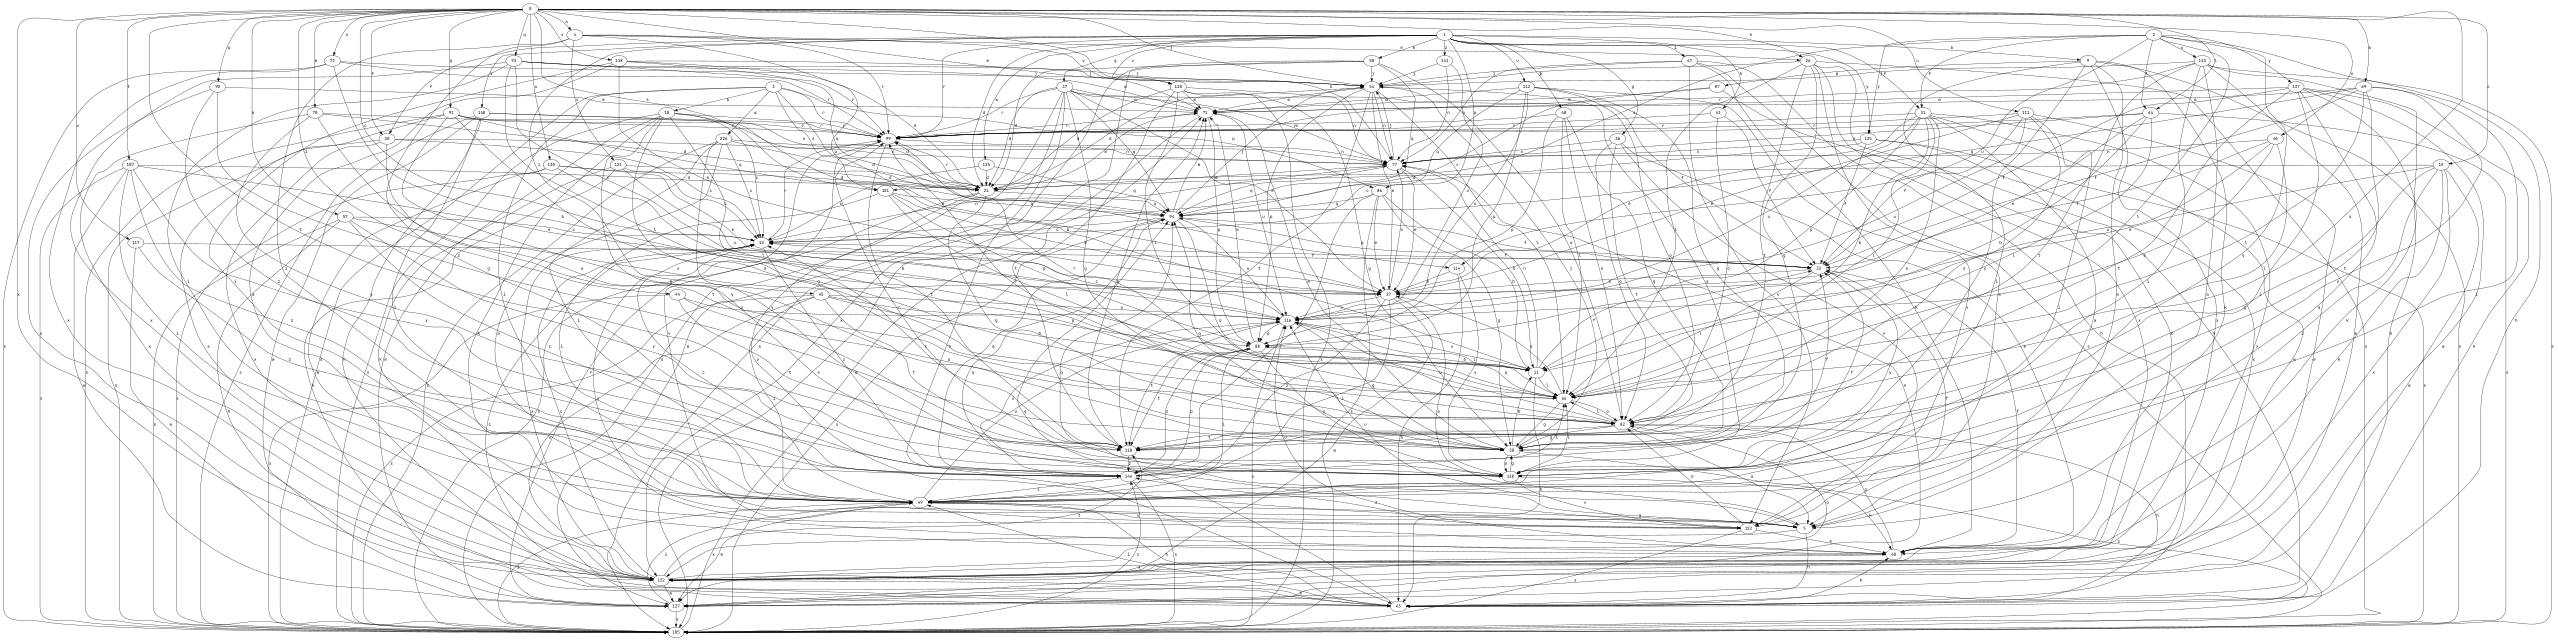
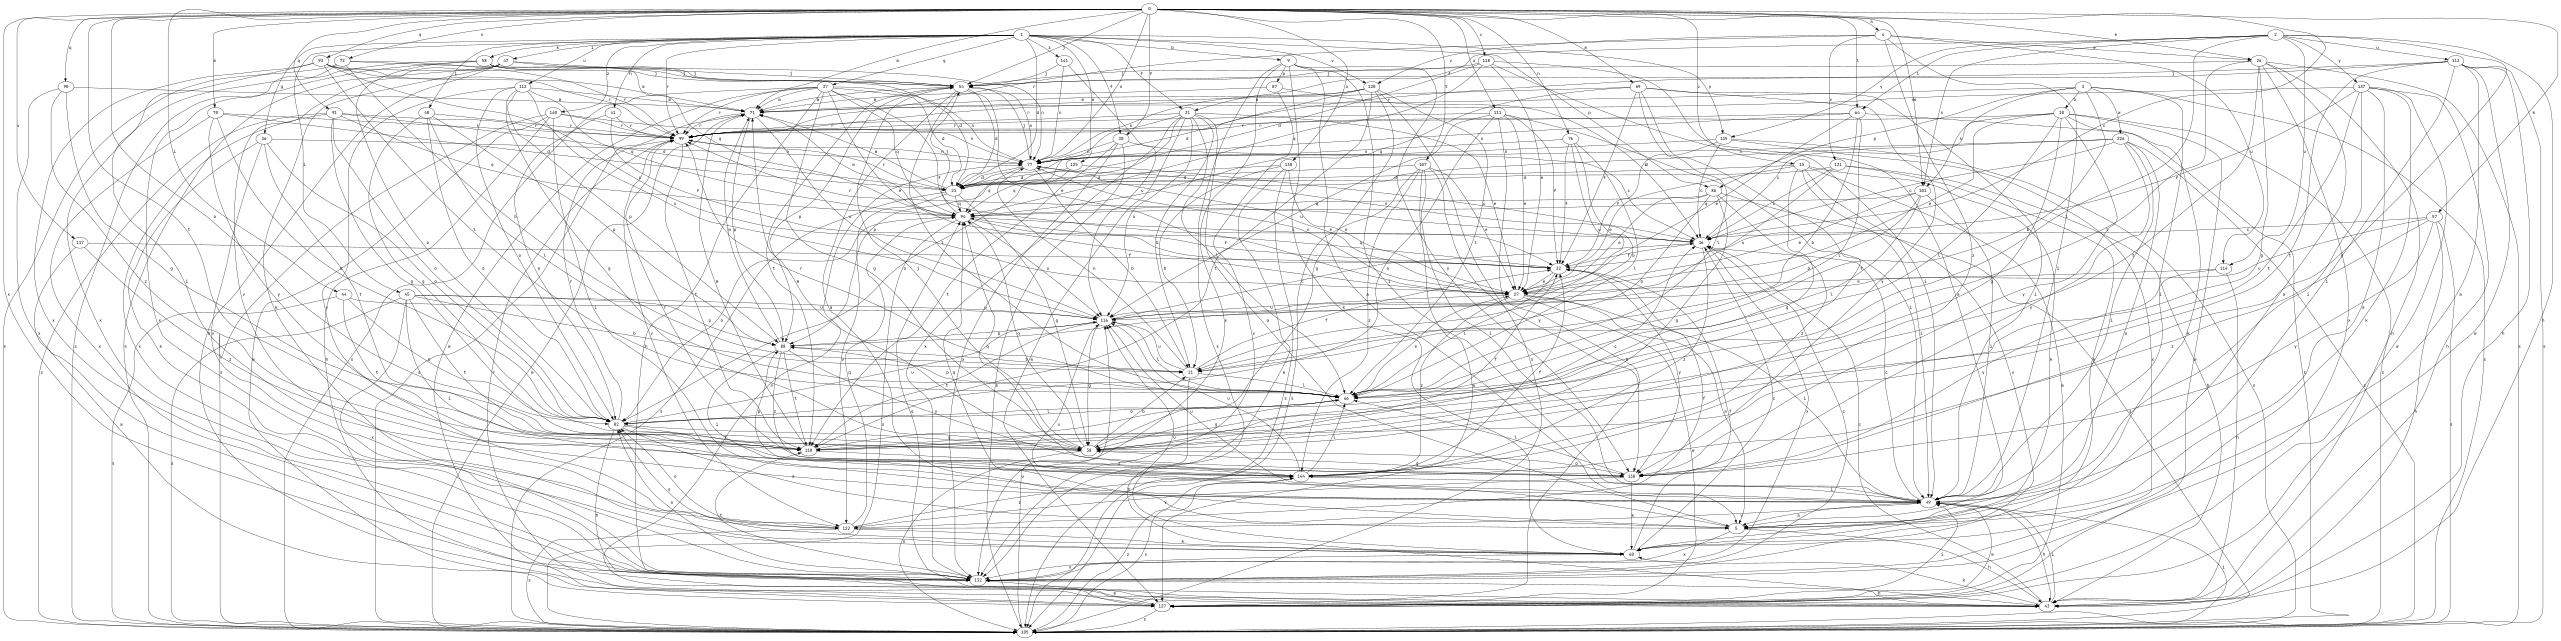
(2275, 139) -> (1571, 139)
(761, 243) -> (1701, 243)
(1683, 243) -> (1161, 499)
